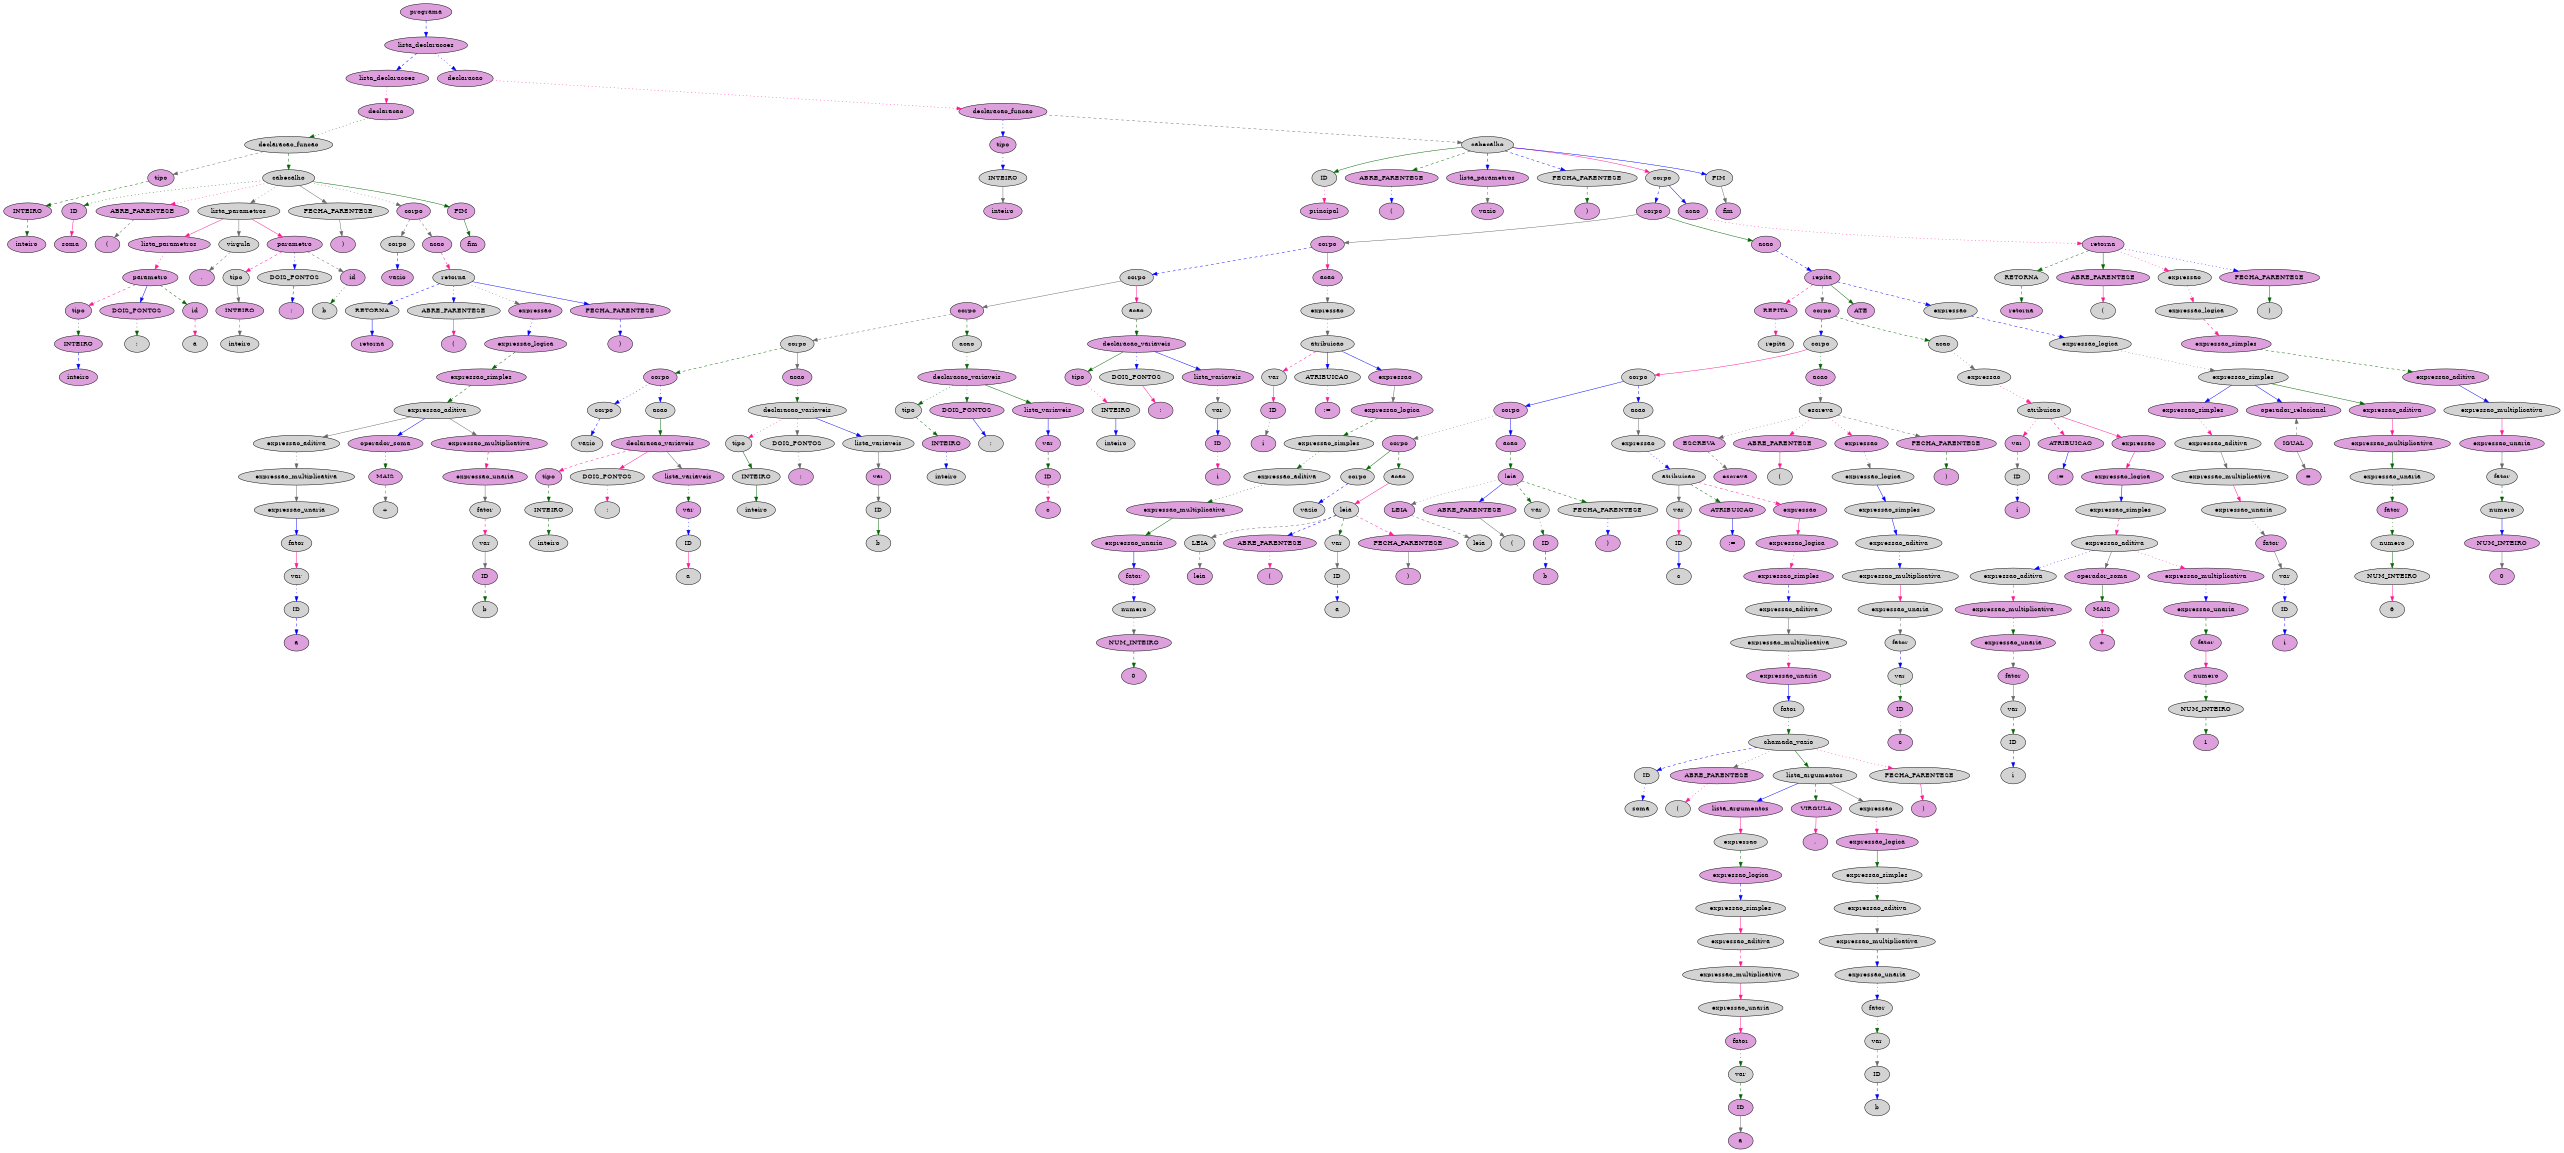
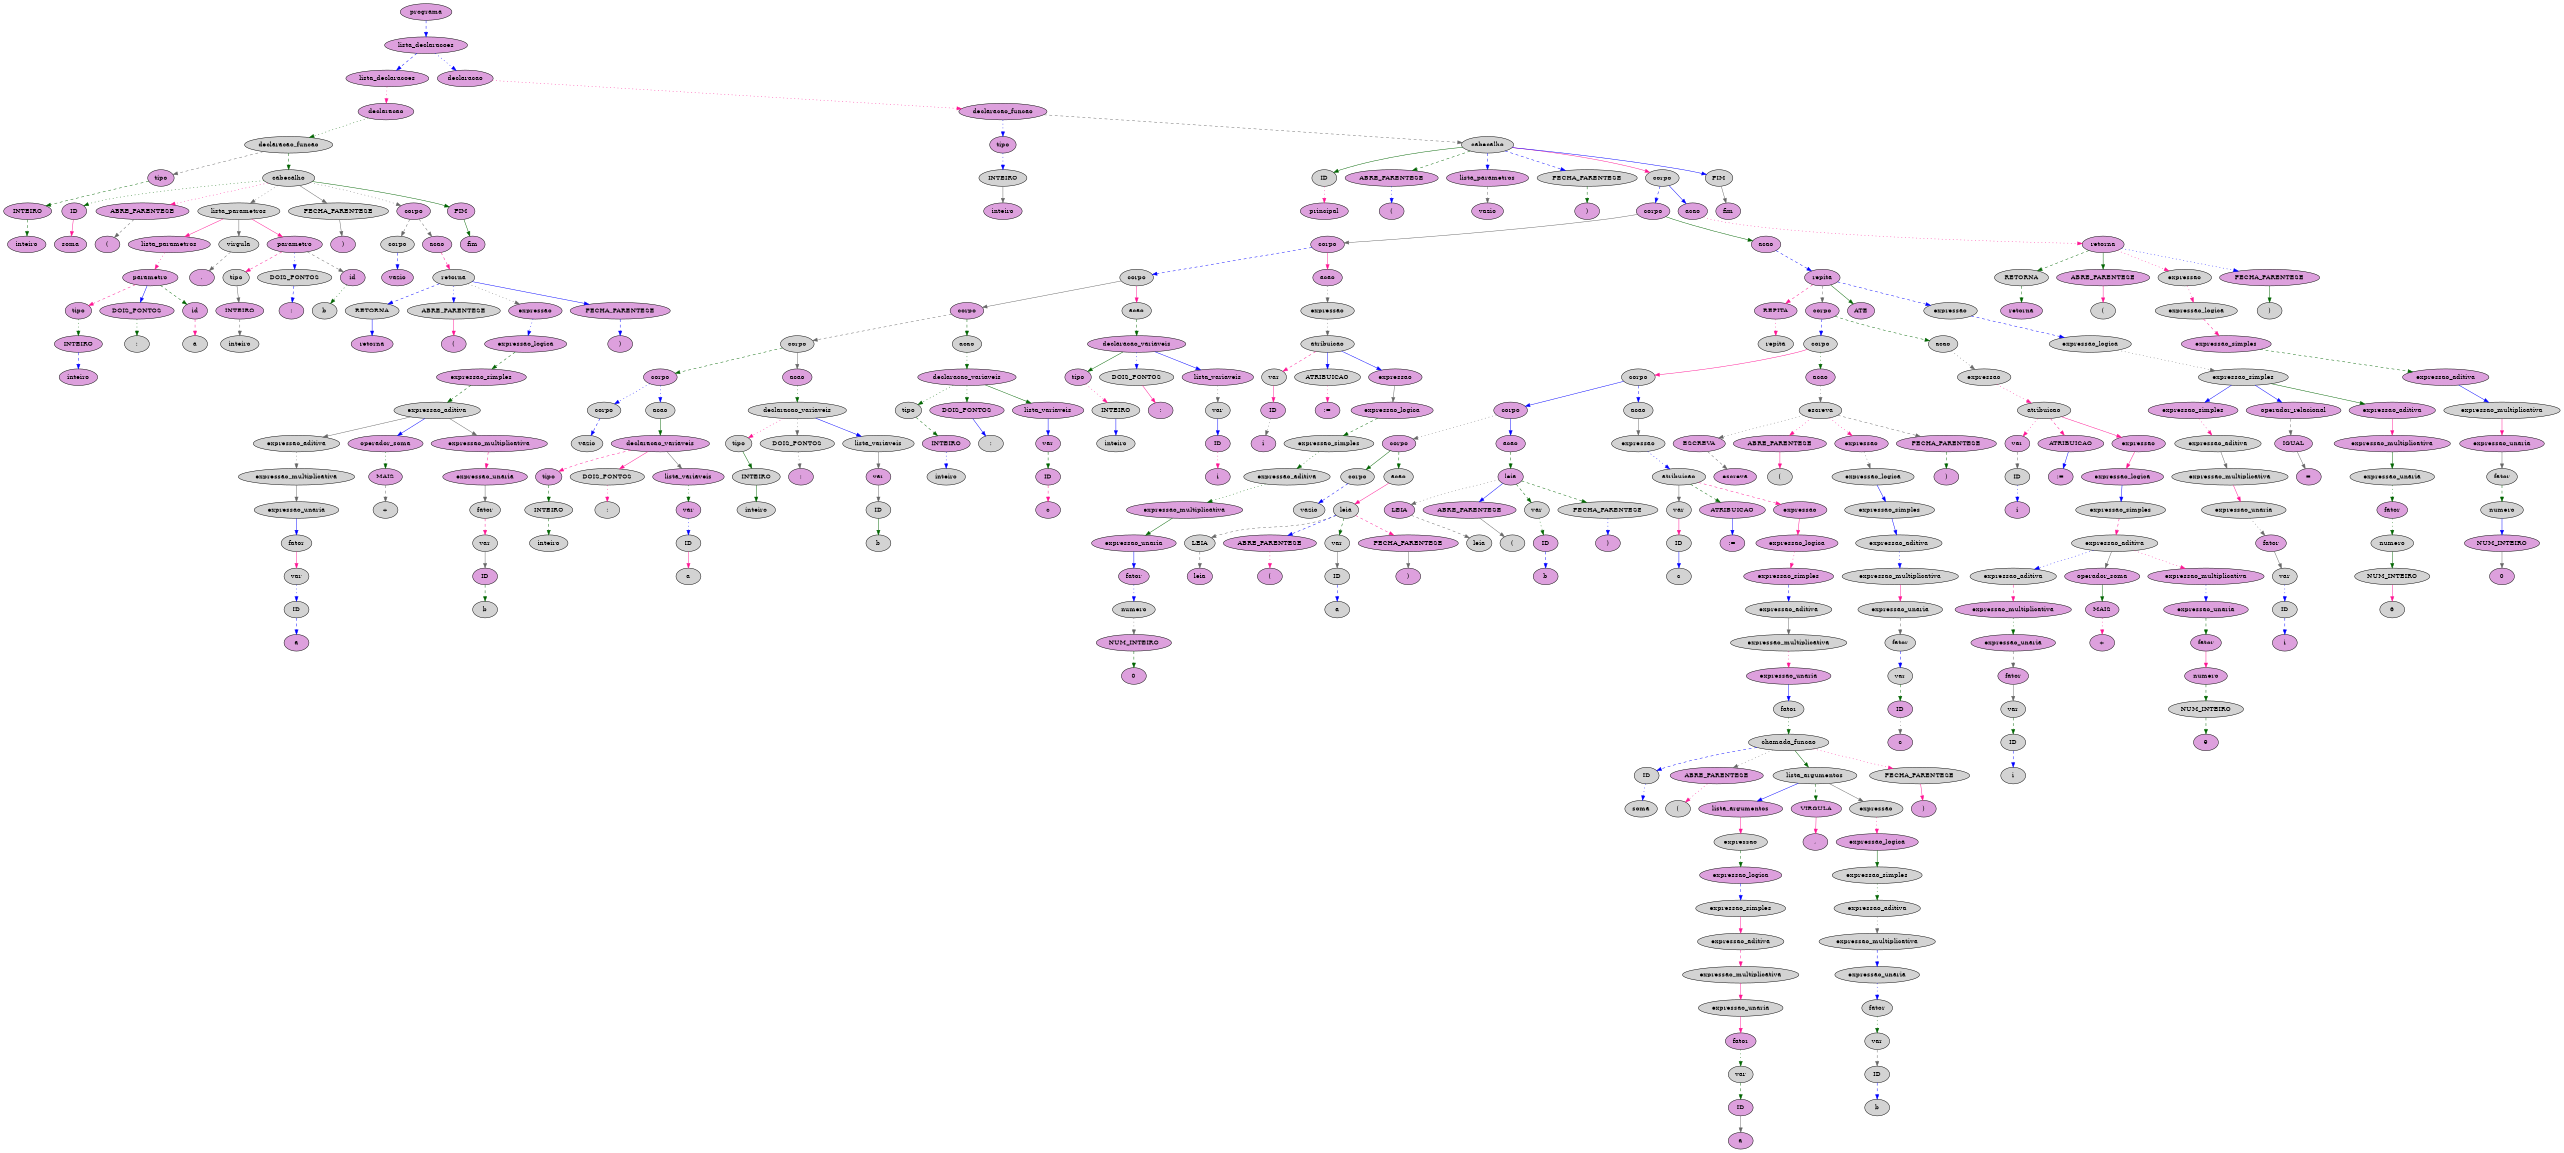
(2297, 429) -> (2290, 425)
(1789, 742) -> (1789, 742)
(2206, 742) -> (2206, 742)
